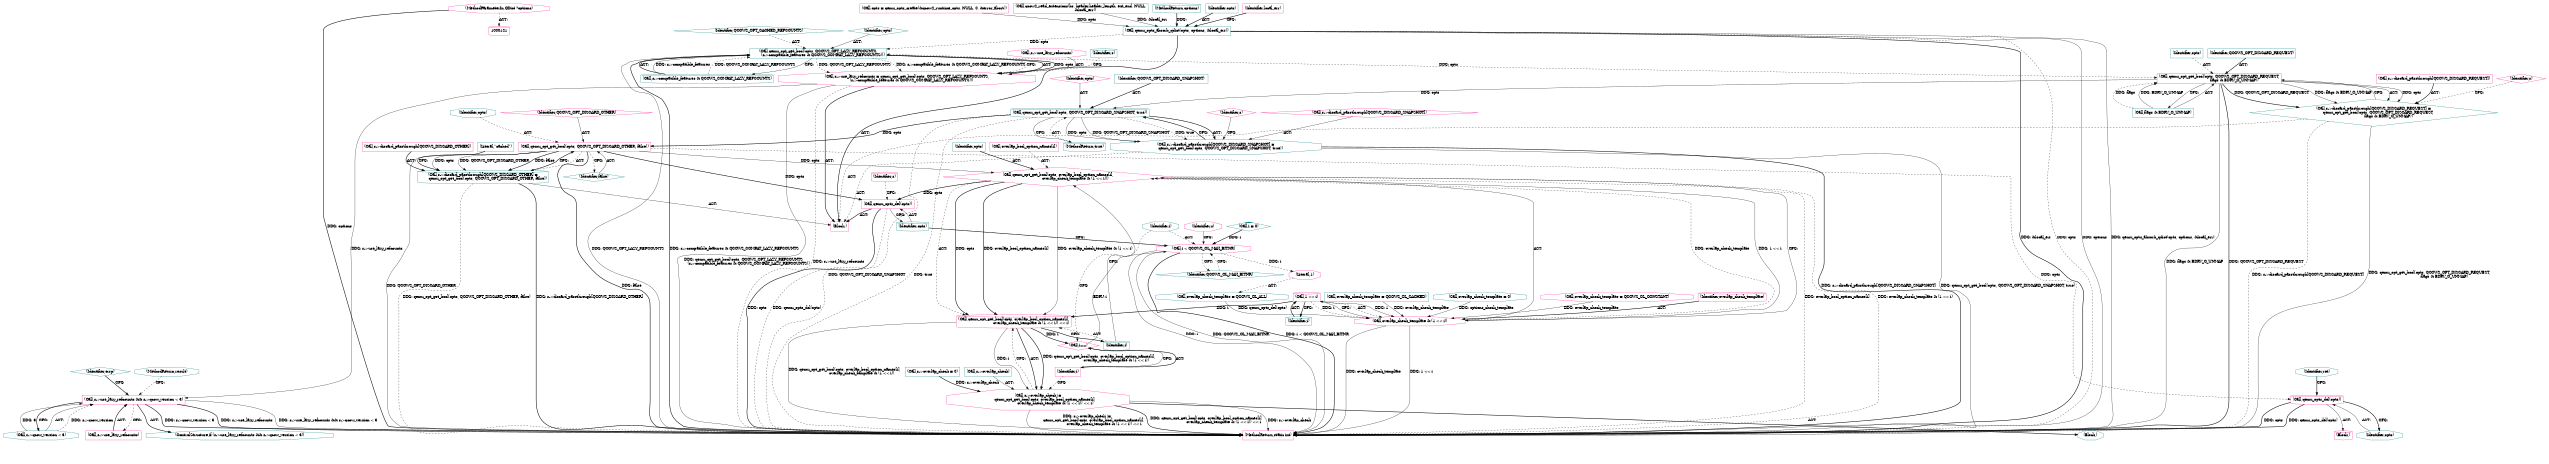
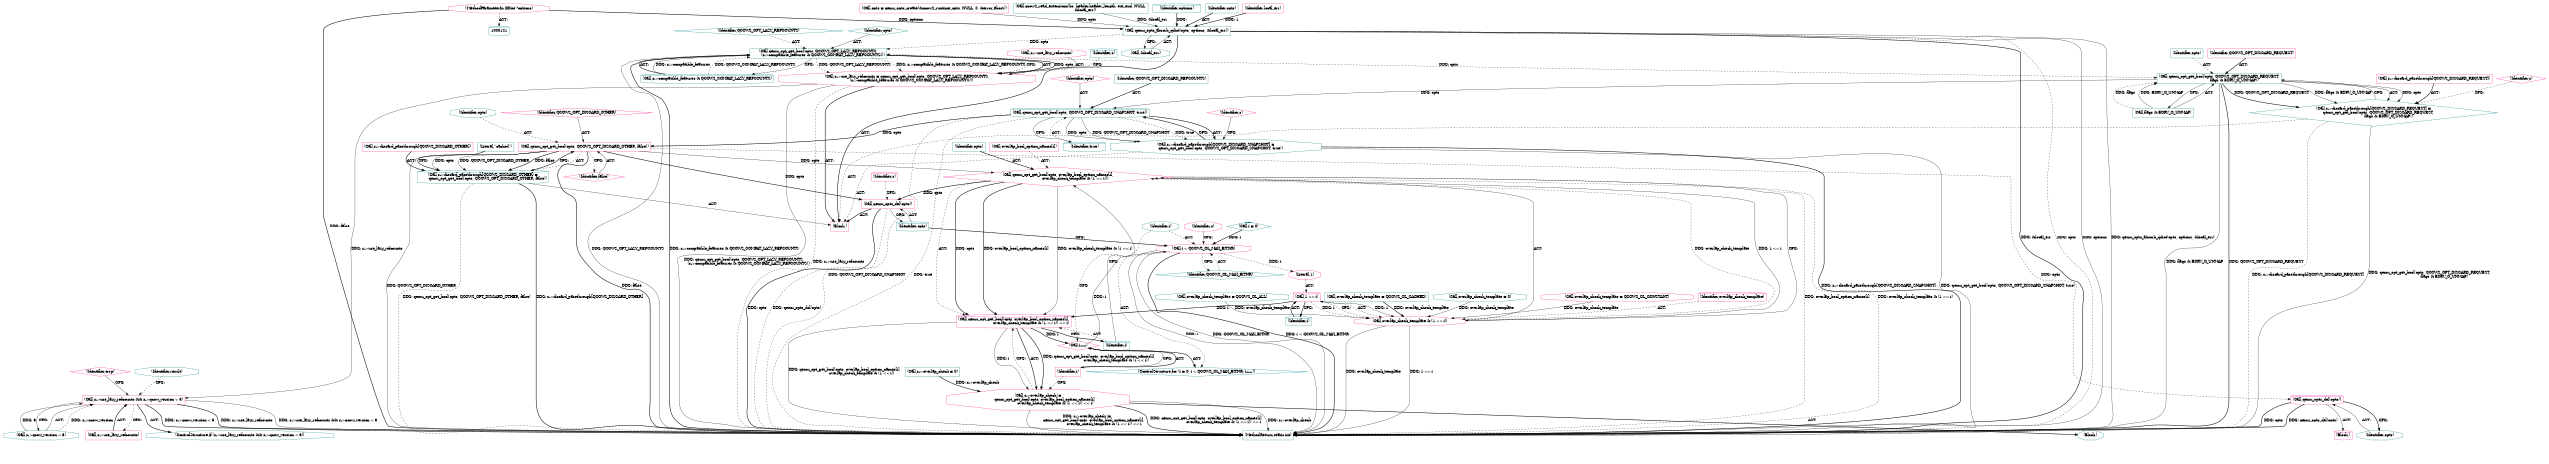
(1177, 8) -> (1177, 8)
none -> (835, 20)
(1232, 20) -> (1232, 20)
(499, 31) -> (499, 31)
(759, 31) -> (759, 31)
none -> (1146, 53)
(2252, 53) -> (2252, 53)
(1161, 79) -> (1161, 79)
(1370, 113) -> none
(1085, 147) -> (1085, 147)
(594, 177) -> (594, 177)
(340, 227) -> (340, 227)
(1209, 262) -> (1209, 262)
(1223, 262) -> (1223, 262)
(1267, 285) -> (1306, 285)
(1100, 297) -> (1100, 297)
(1262, 308) -> (1262, 308)
(1392, 308) -> (1392, 308)
(1486, 308) -> (1486, 308)
(1347, 312) -> (1347, 312)
(1582, 313) -> (1582, 313)
(100, 372) -> (100, 372)
(167, 372) -> (167, 372)
(988, 372) -> none
none -> (1197, 372)
(2317, 372) -> none
(116, 385) -> (116, 385)
(47, 409) -> (47, 409)
(1268, 435) -> (1268, 435)
